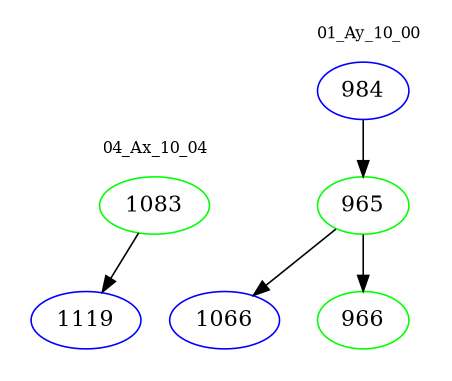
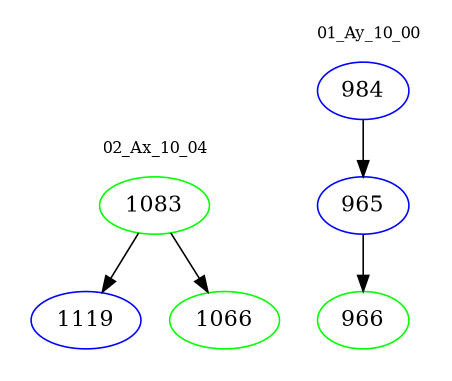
(155, 149) -> (155, 149)
(363, 206) -> (363, 206)
(315, 246) -> (185, 256)
(225, 320) -> (225, 320)
